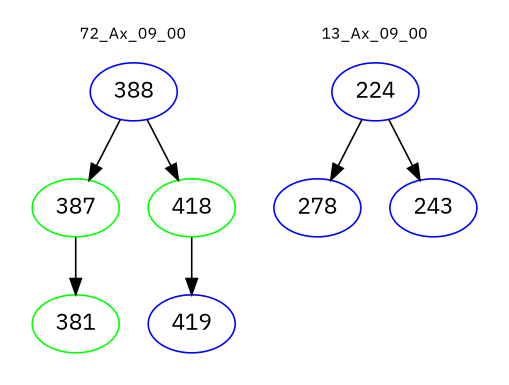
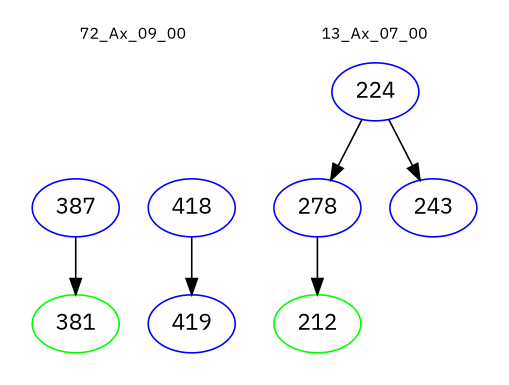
(375, 35) -> (375, 35)
(134, 92) -> none
(76, 208) -> (76, 208)
(192, 208) -> (192, 208)
none -> (317, 324)
